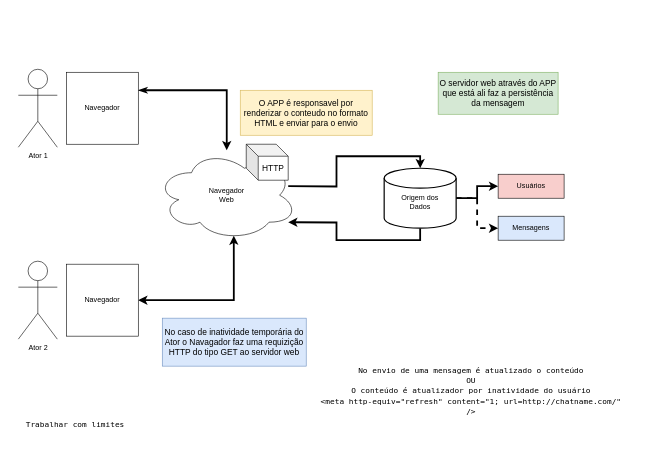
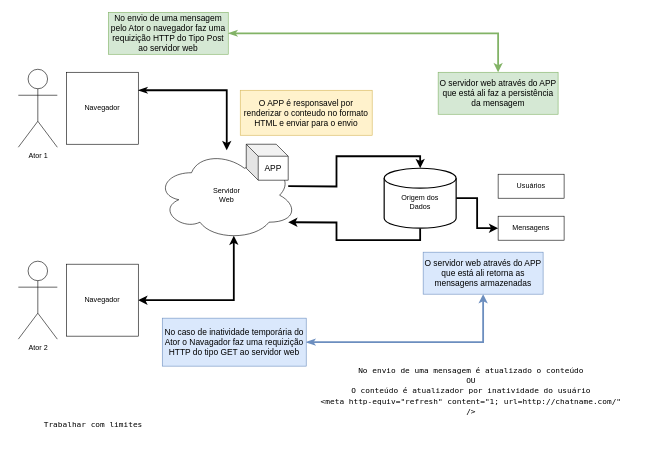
none -> (168, 33)
none -> (382, 33)
(273, 168) -> (273, 168)
(479, 186) -> none
(531, 186) -> (531, 186)
(227, 195) -> (227, 195)
(477, 221) -> (477, 221)
(531, 228) -> (531, 228)
none -> (483, 273)
none -> (418, 342)
(75, 423) -> (93, 423)
